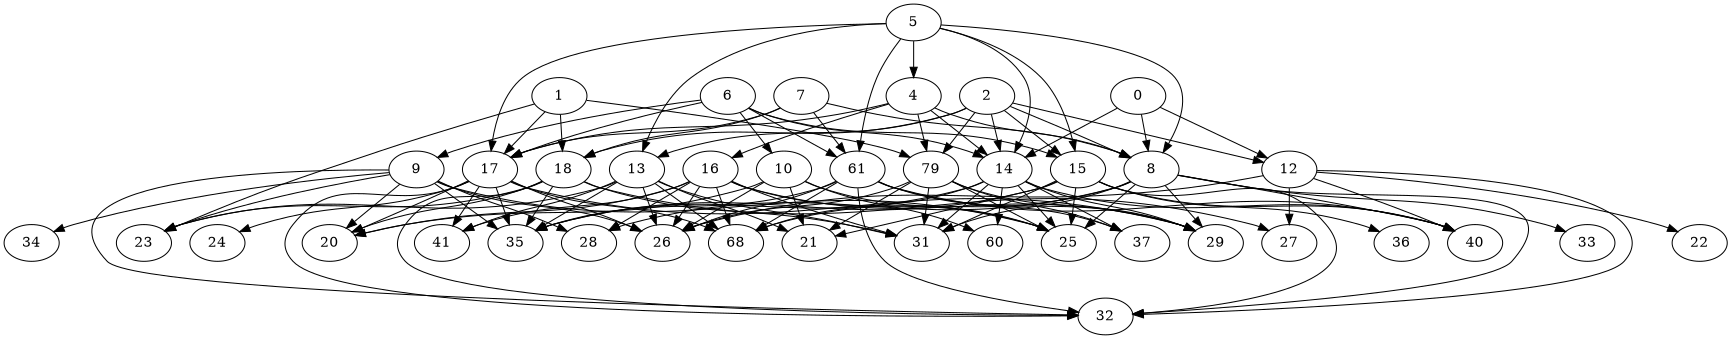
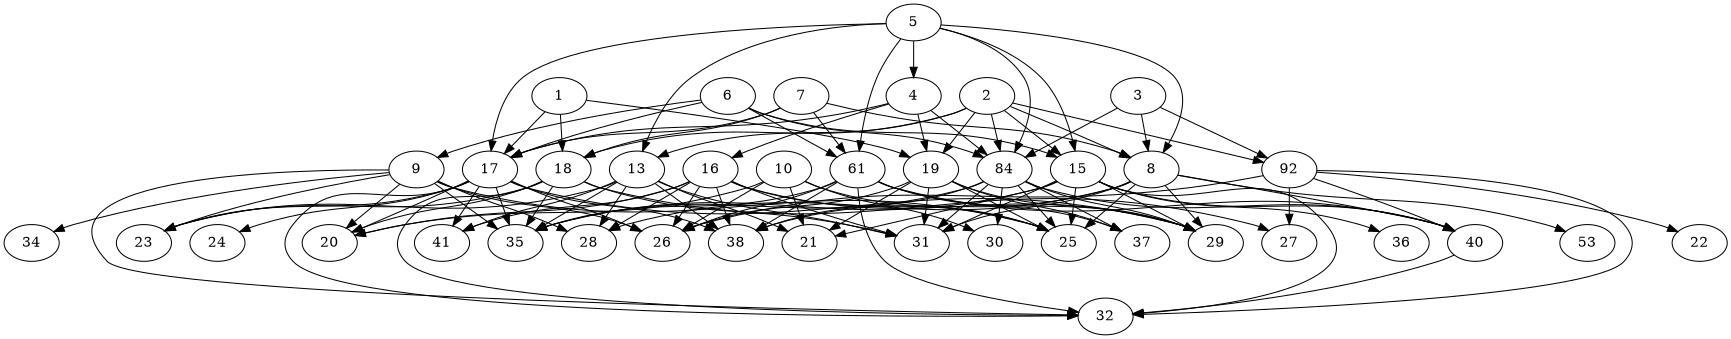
(1138, 96) -> (1138, 96)
(753, 129) -> none
(1027, 132) -> none
(353, 160) -> (322, 206)
(931, 169) -> (931, 169)
(1004, 169) -> (1004, 169)
(1289, 169) -> (1289, 169)
(648, 201) -> (616, 202)
none -> (1142, 204)
(736, 243) -> (736, 243)
(995, 243) -> (995, 243)
(1587, 243) -> (1587, 243)
(1518, 250) -> (1301, 293)
